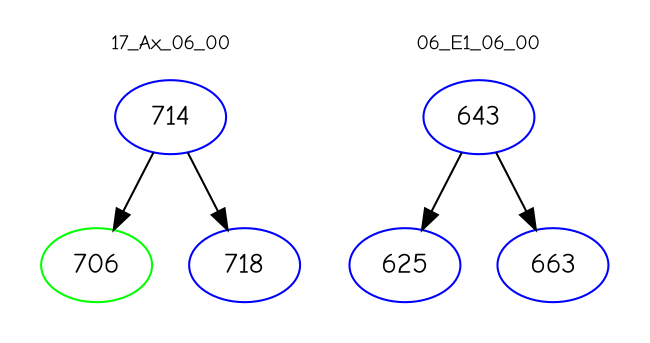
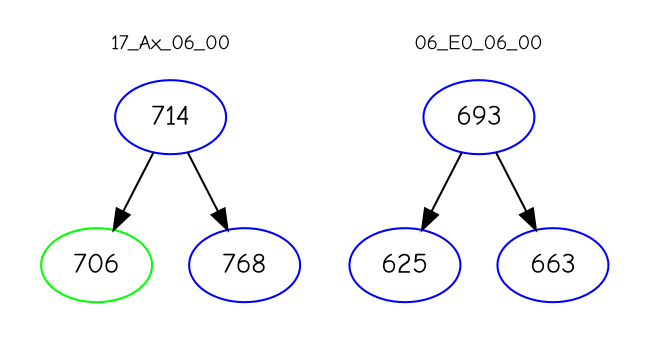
(479, 44) -> (479, 44)
(479, 117) -> (479, 117)
(245, 265) -> (245, 265)
